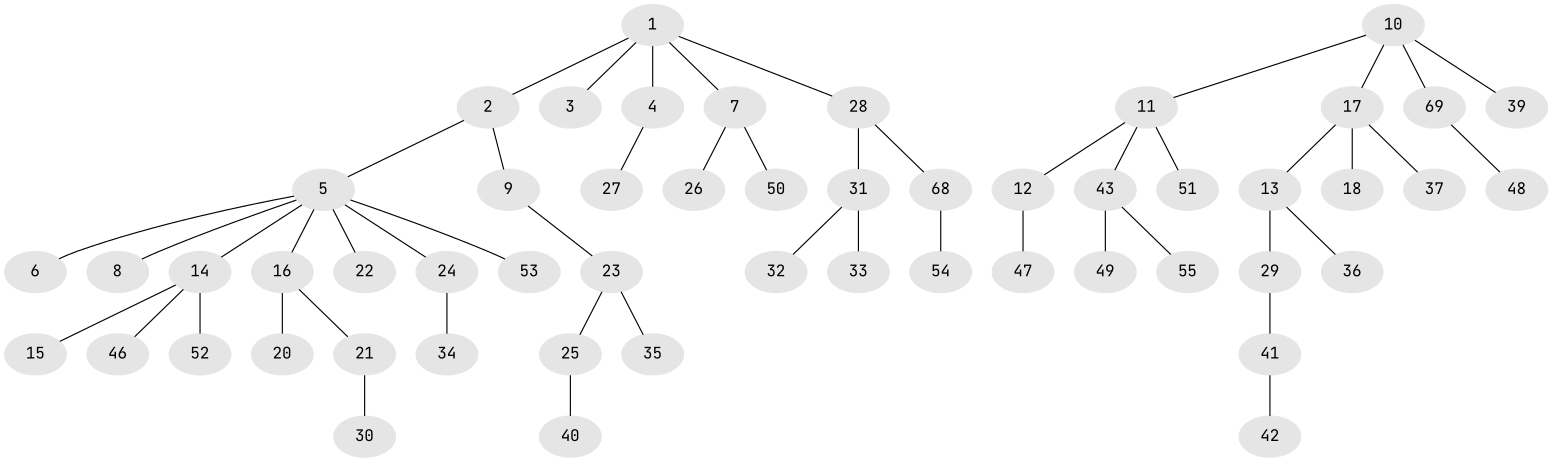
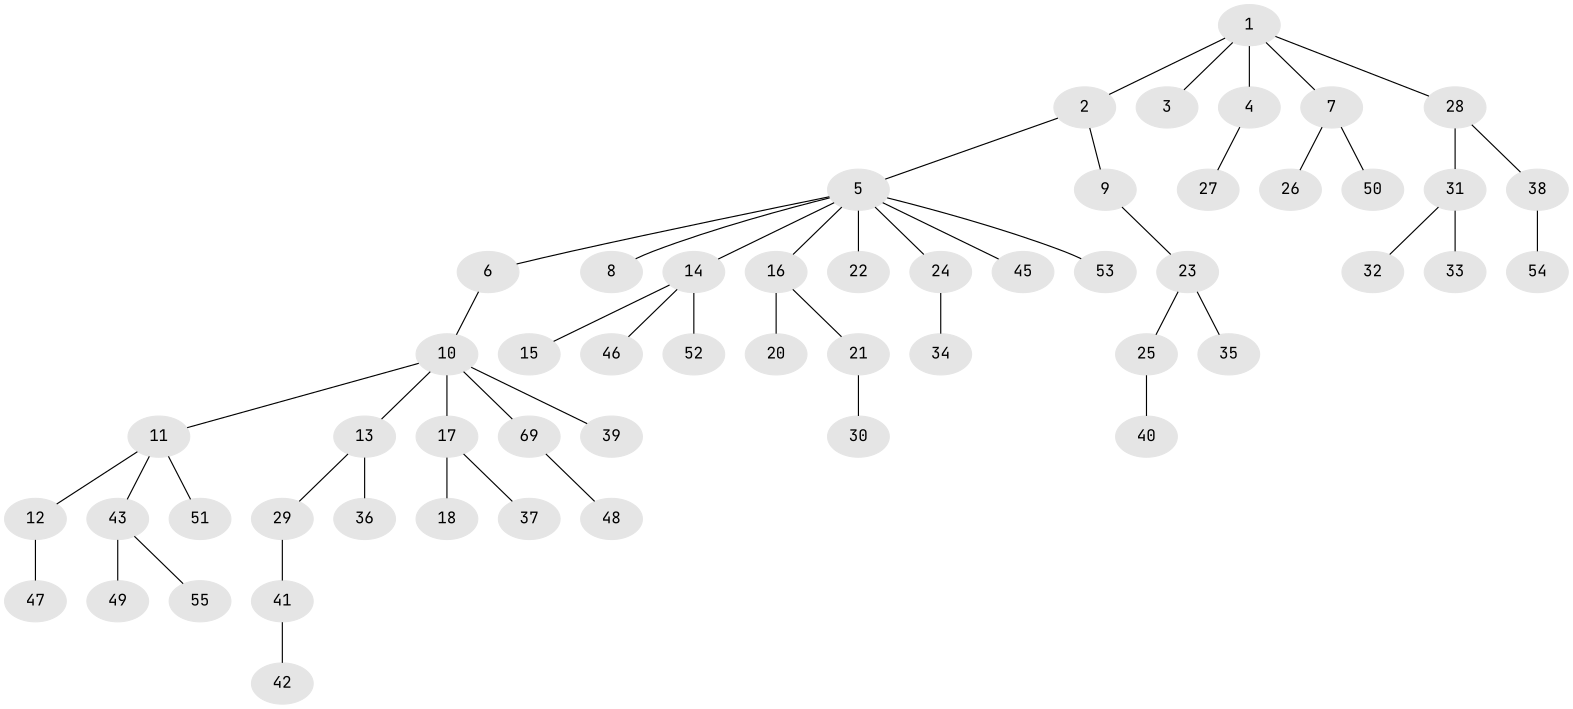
(1311, 148) -> (406, 395)
(941, 190) -> (1537, 190)
none -> (1023, 272)
none -> (467, 313)
